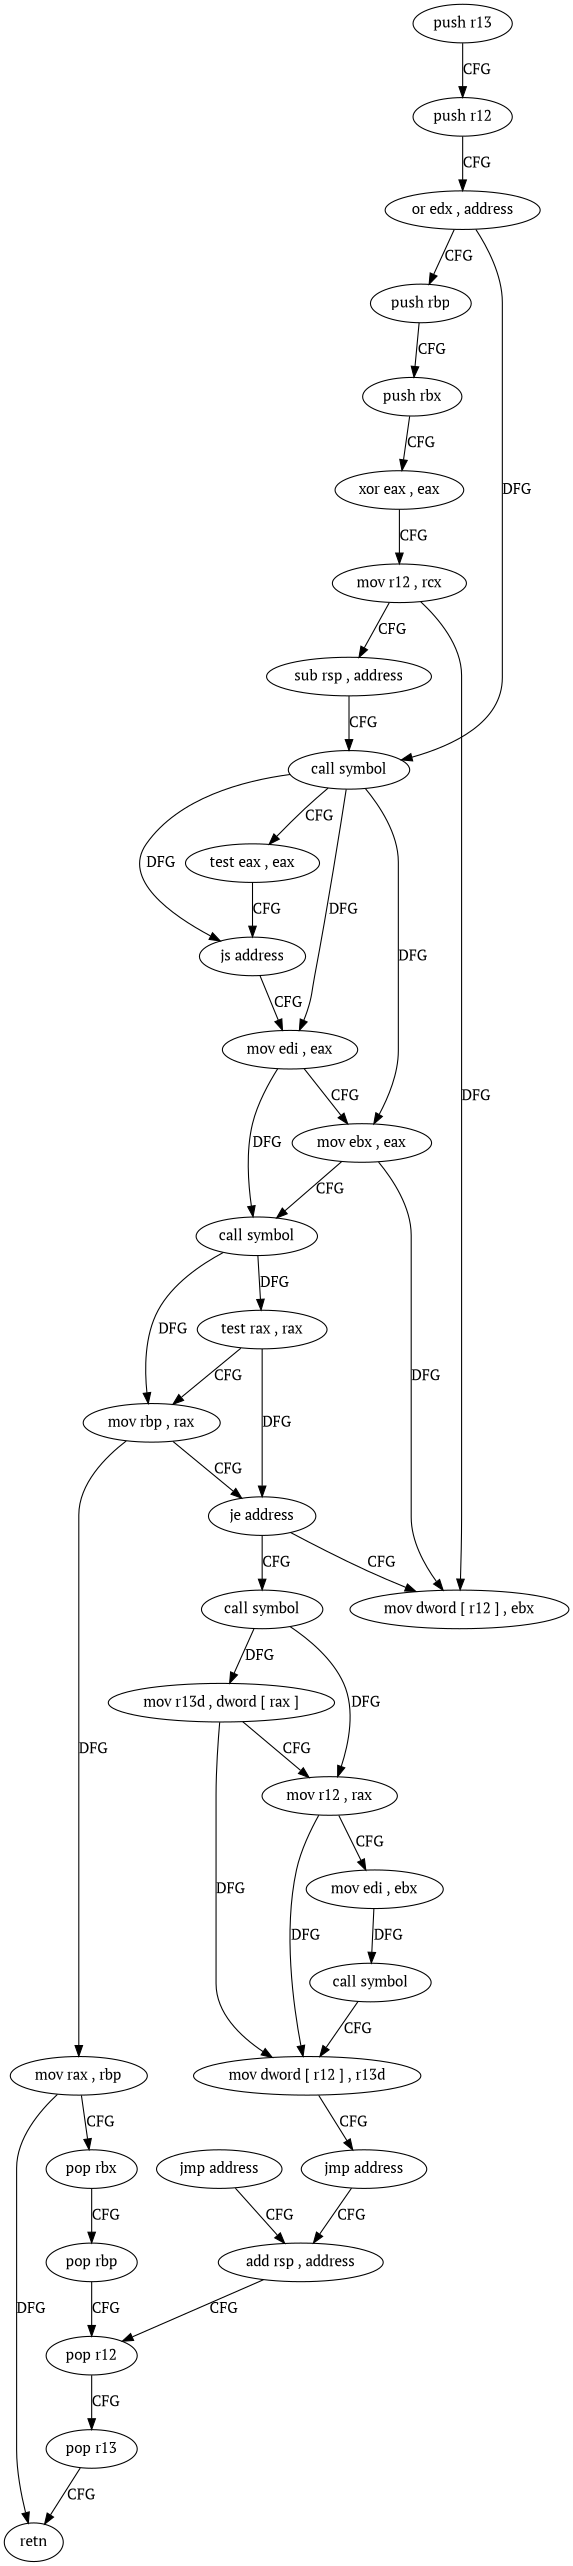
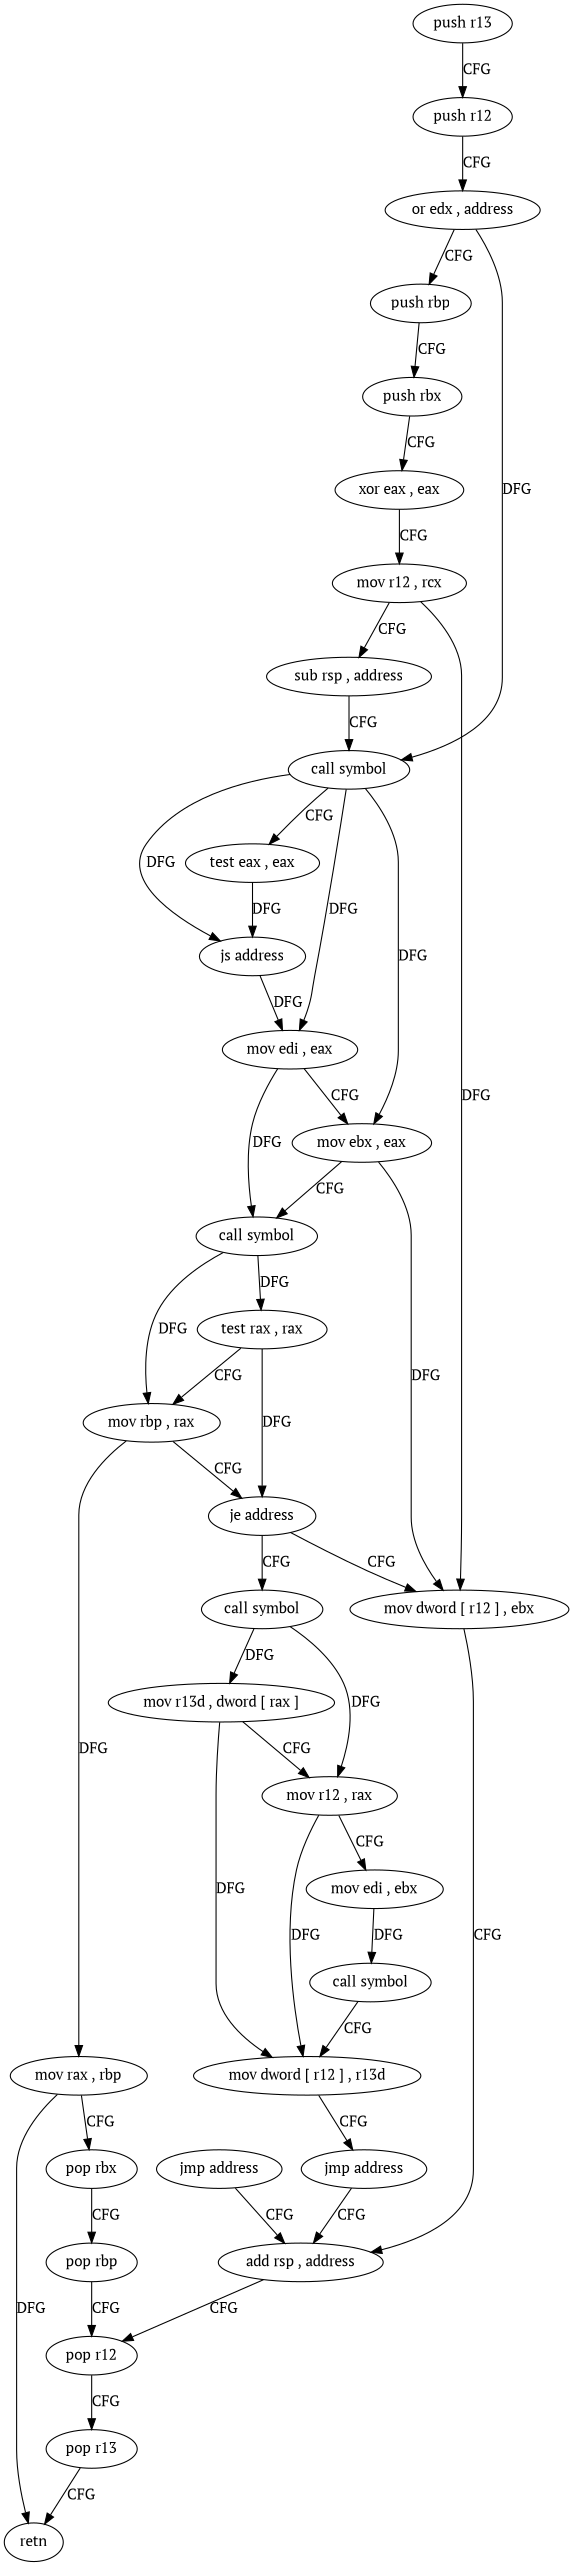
(267, 910) -> (267, 910)
(288, 1003) -> (288, 1003)
none -> (473, 1965)
